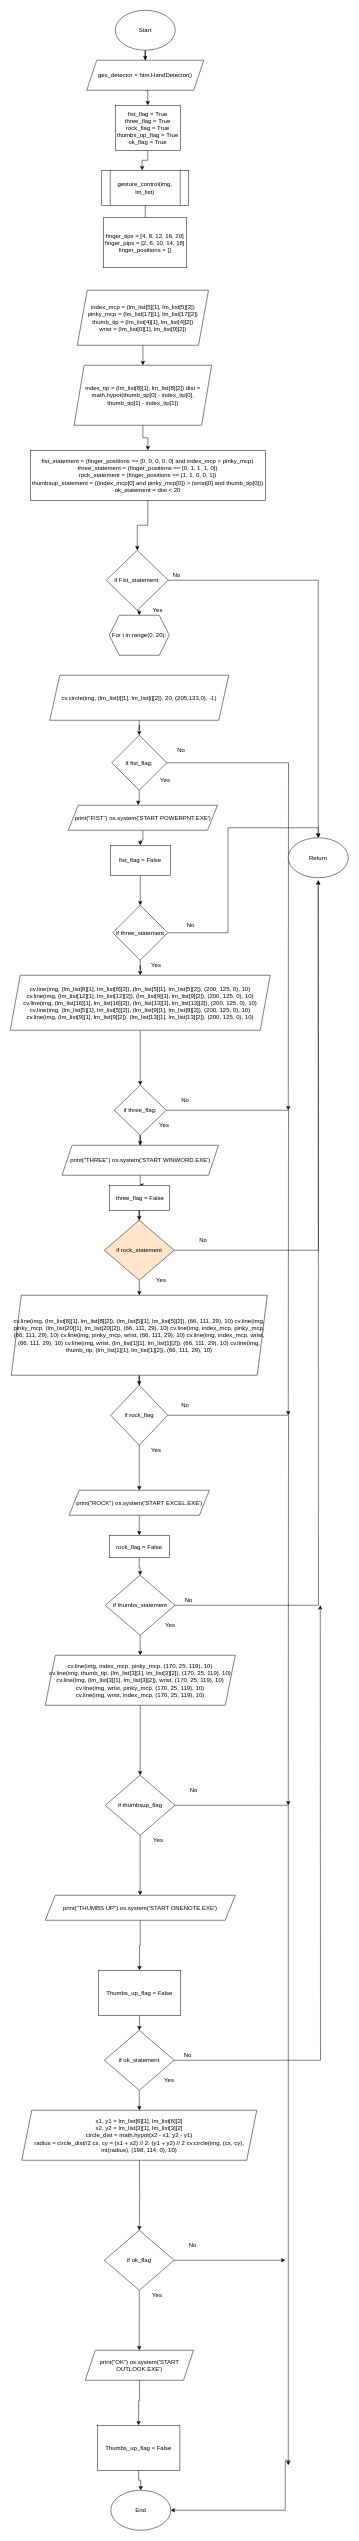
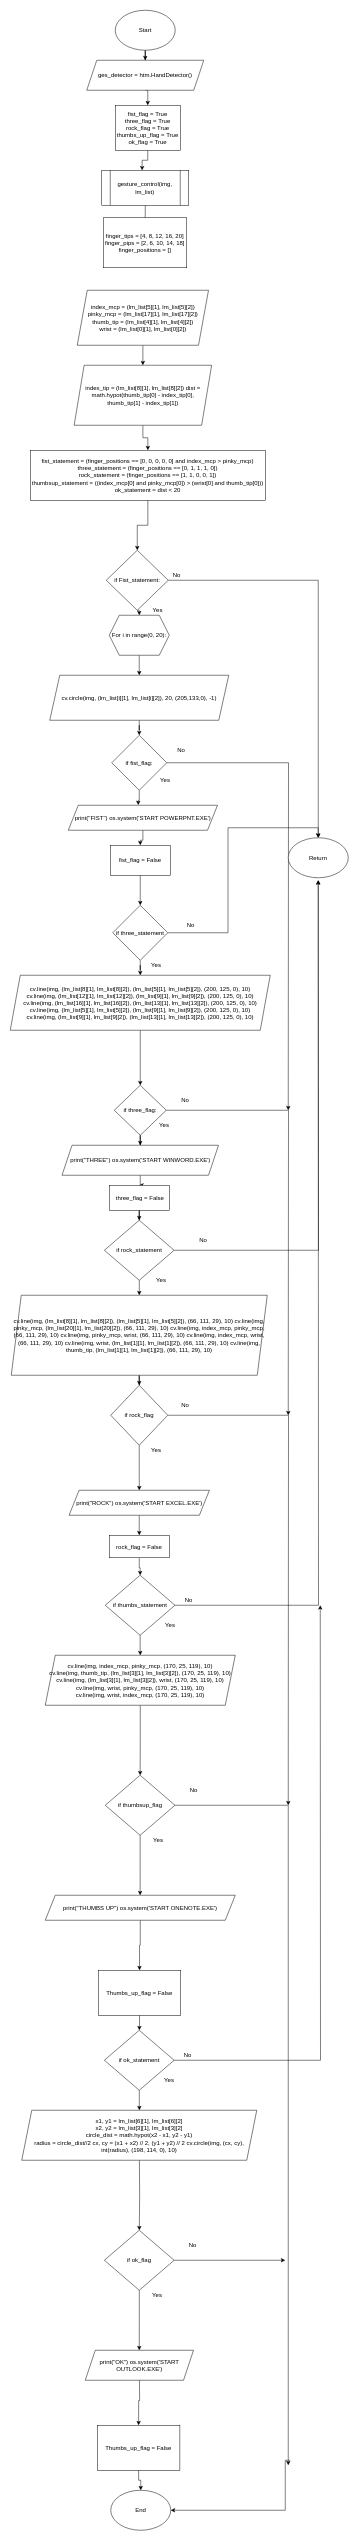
none -> (139, 670)
(139, 1250) -> (139, 1250)
